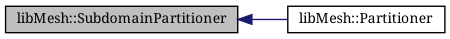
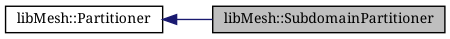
(270, 19) -> (195, 19)
